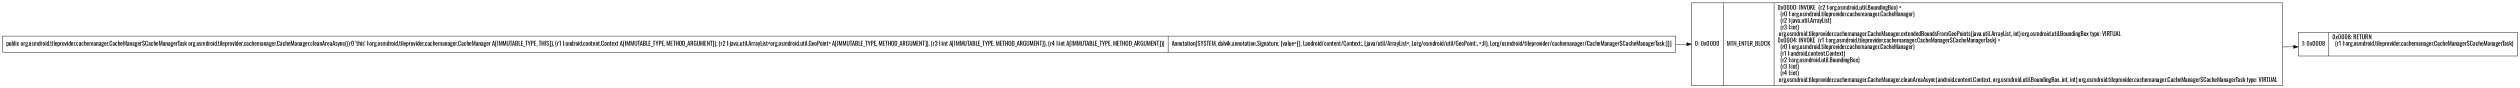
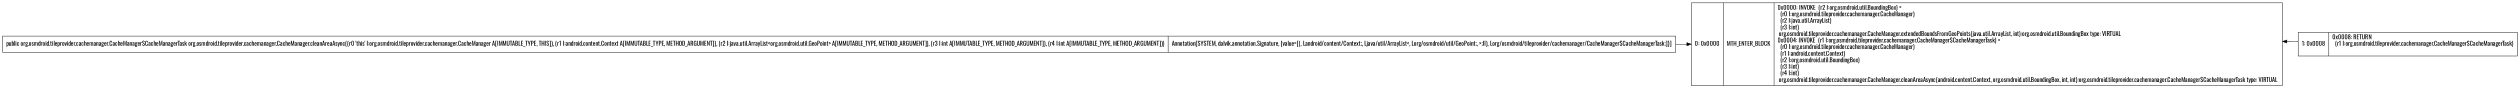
(2288, 47) -> (2292, 42)
